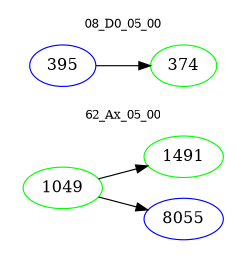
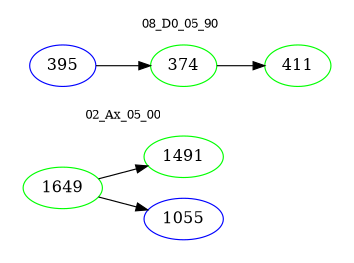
(123, 25) -> (180, 25)
none -> (298, 66)
(123, 116) -> (123, 116)
(63, 188) -> (63, 188)
(184, 219) -> (184, 219)
